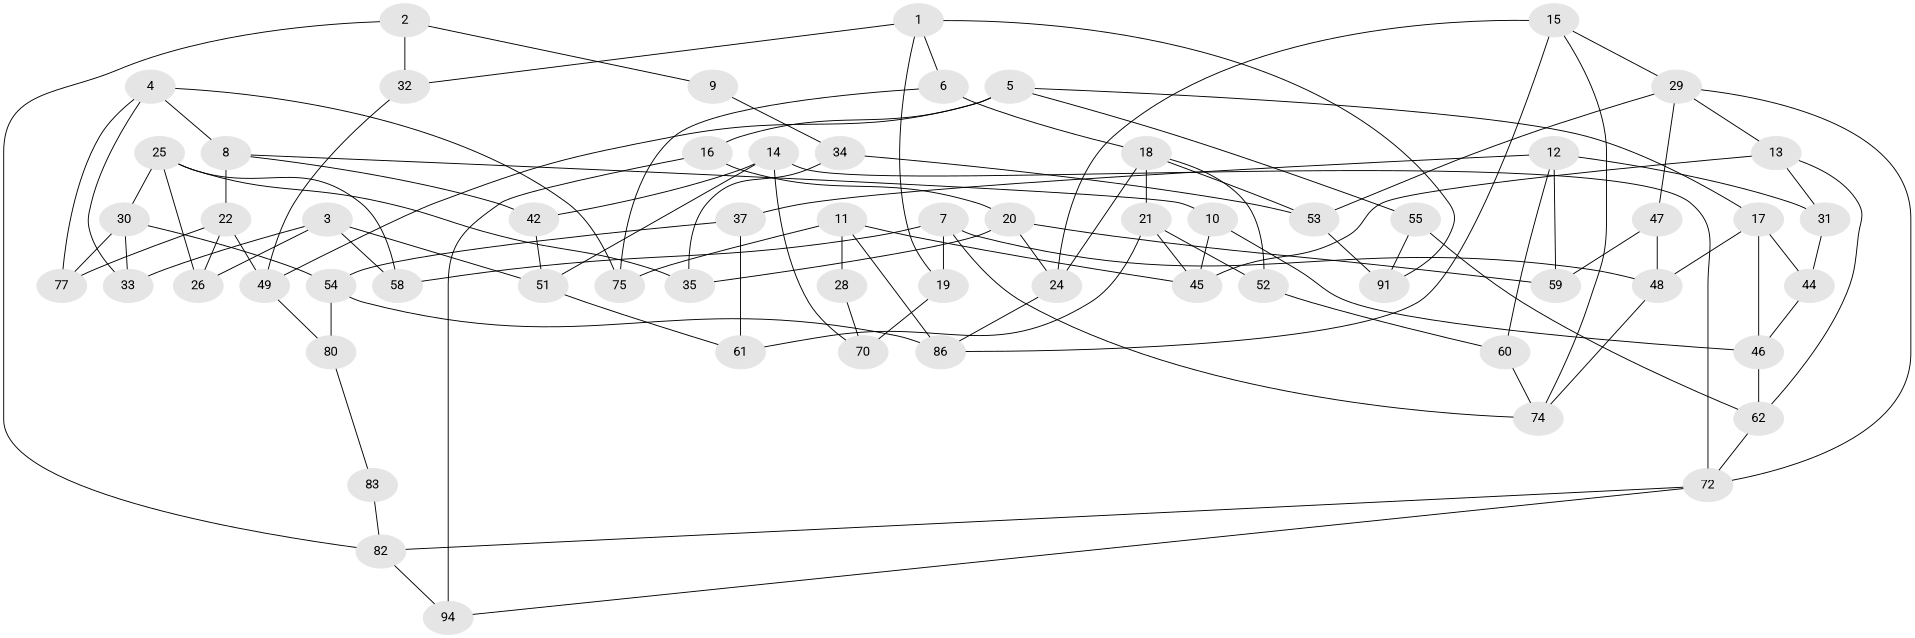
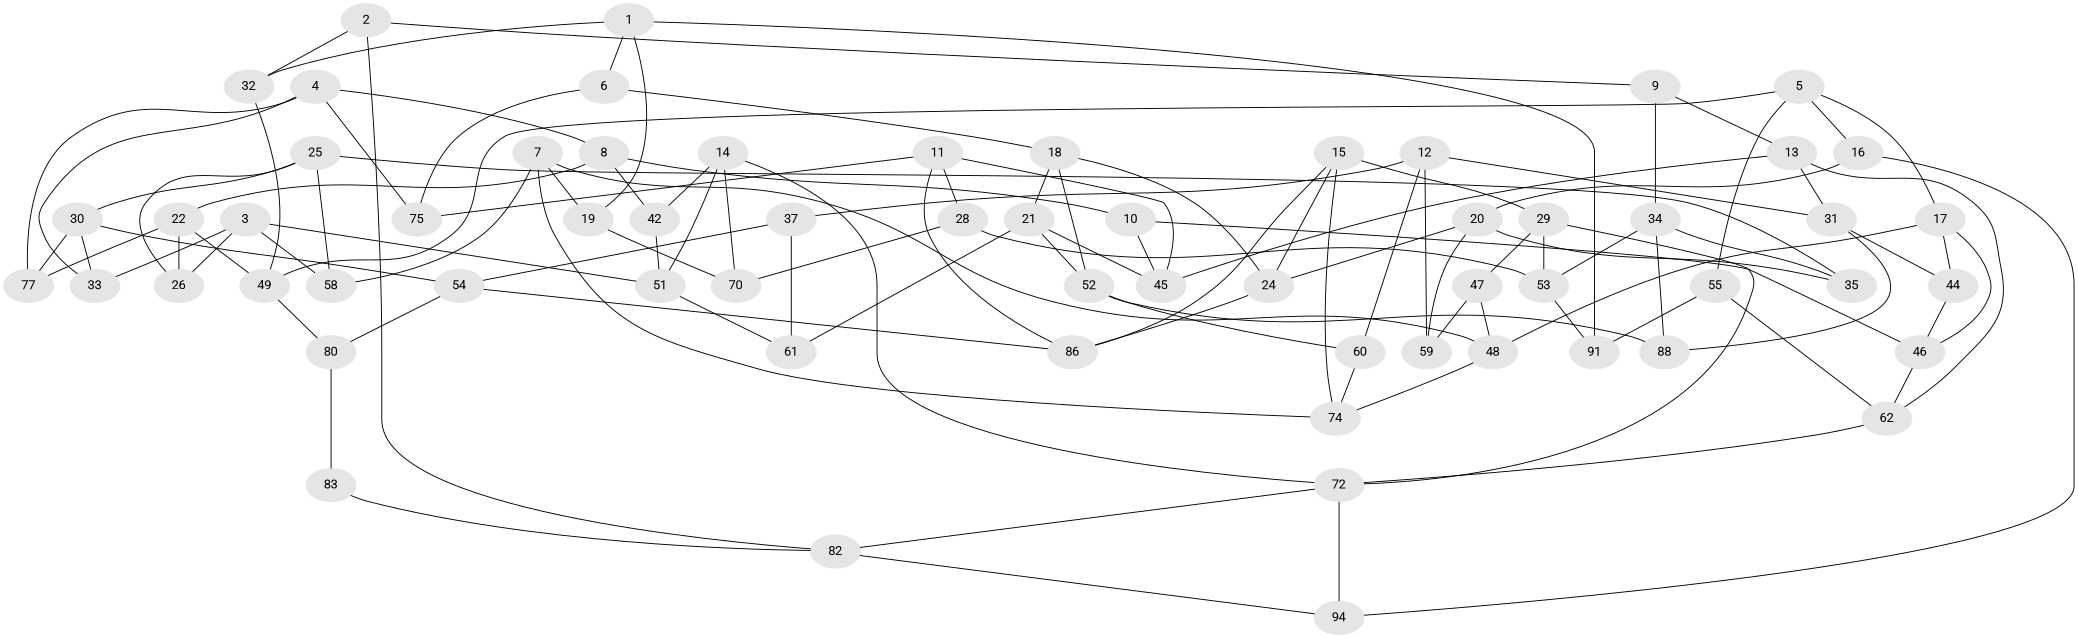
(1726, 120) -> (1724, 120)
(1243, 190) -> (1226, 255)
none -> (1665, 352)
